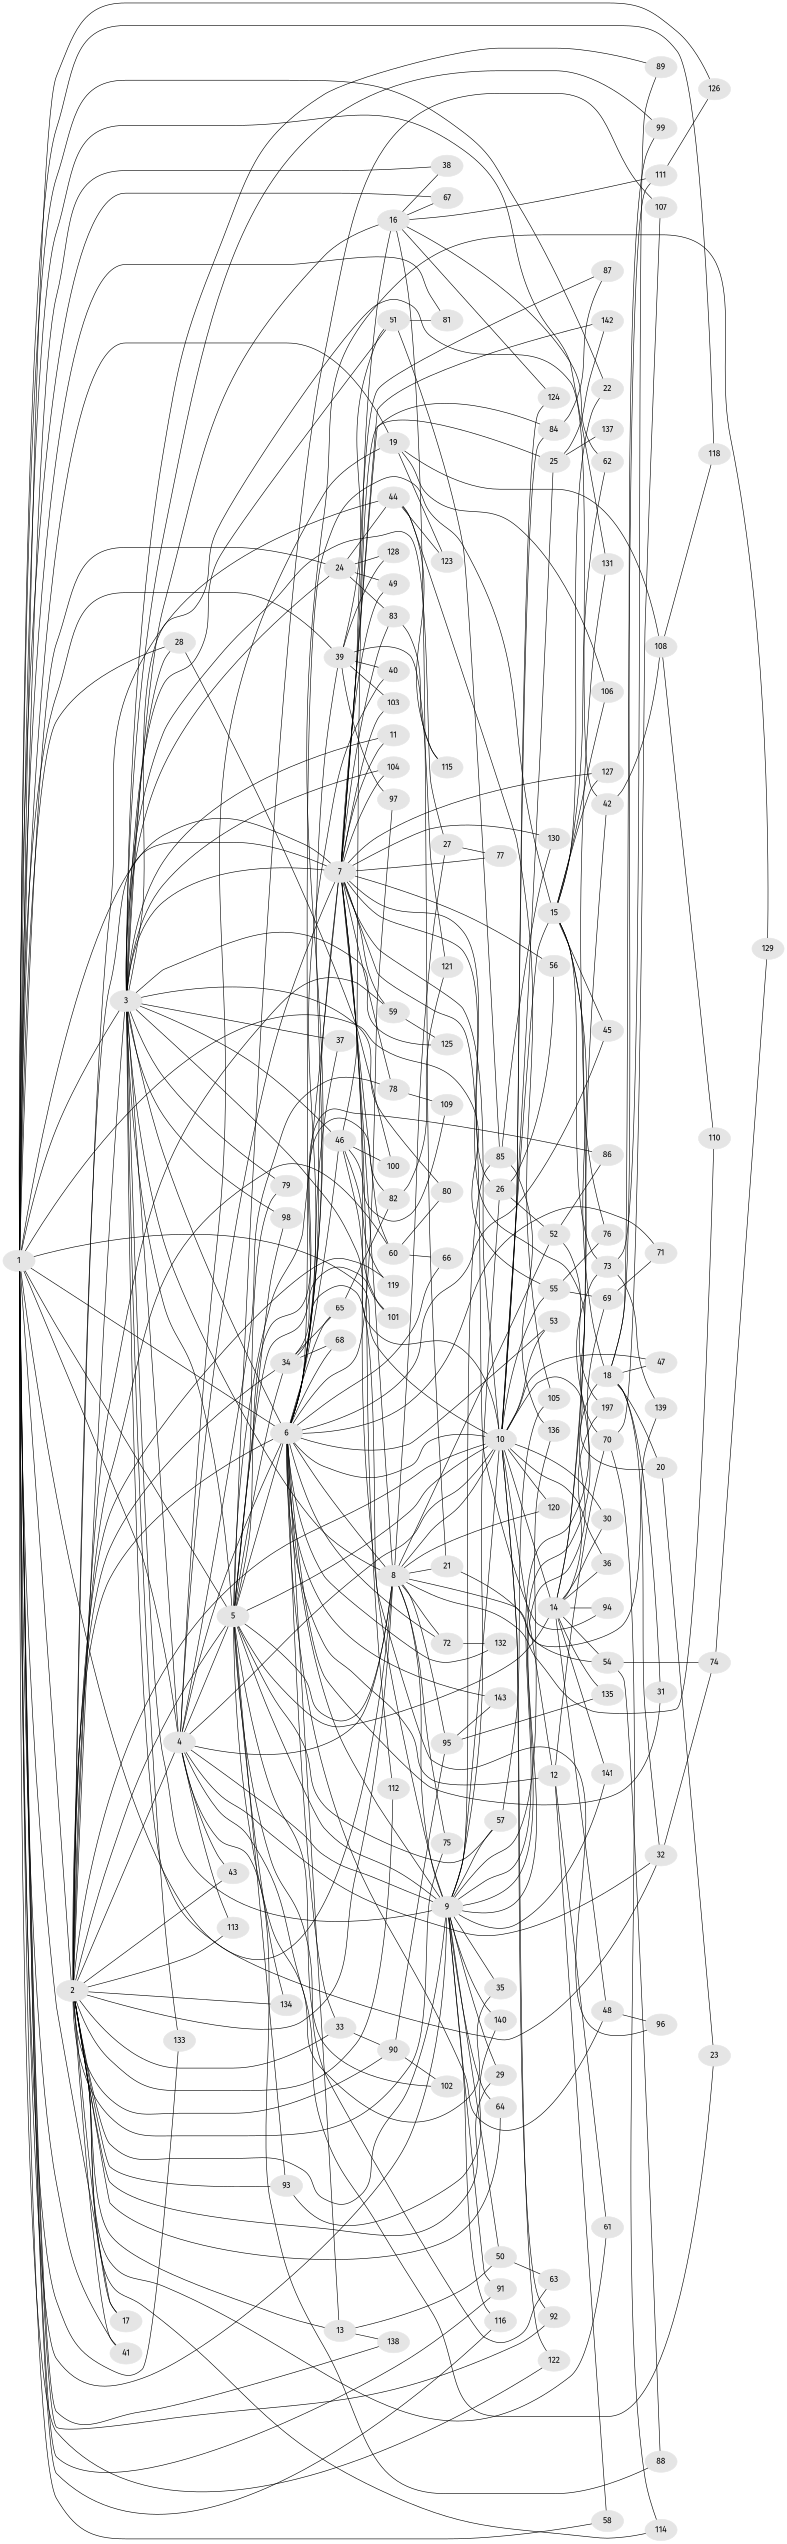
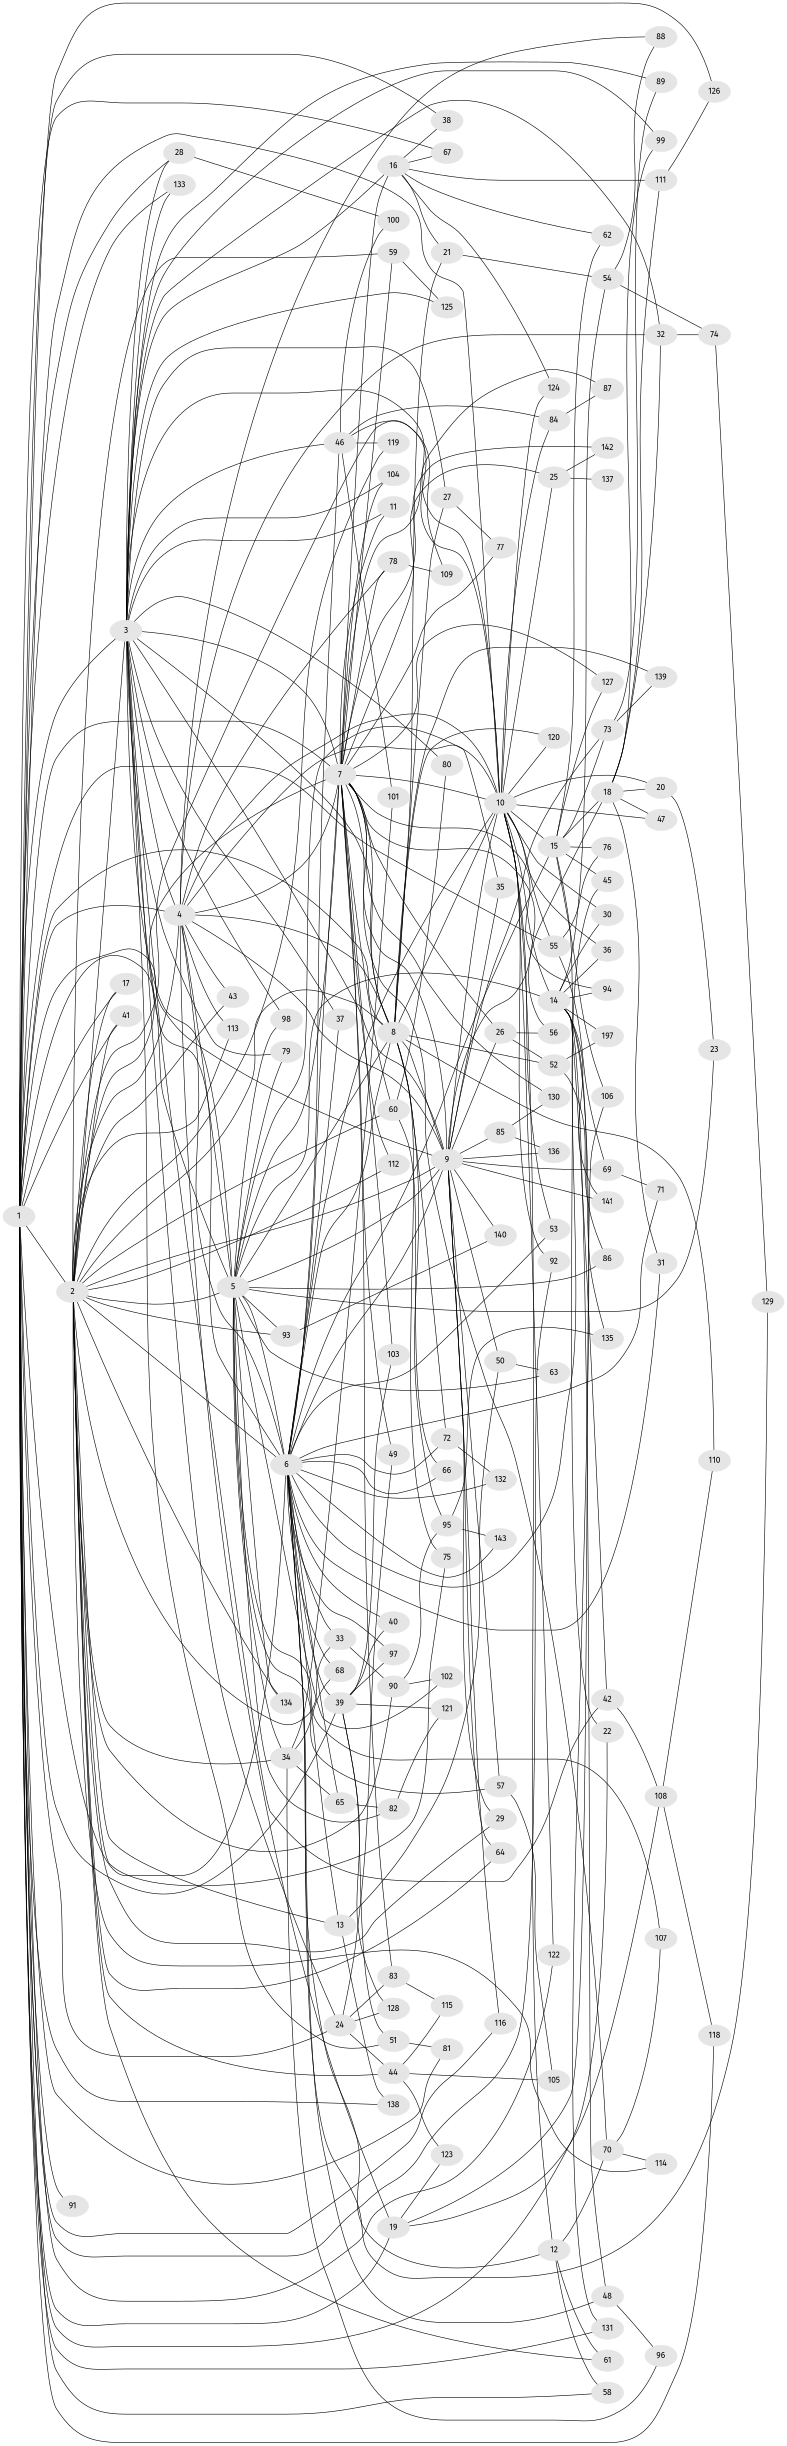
(476, 734) -> none
(469, 2128) -> none
